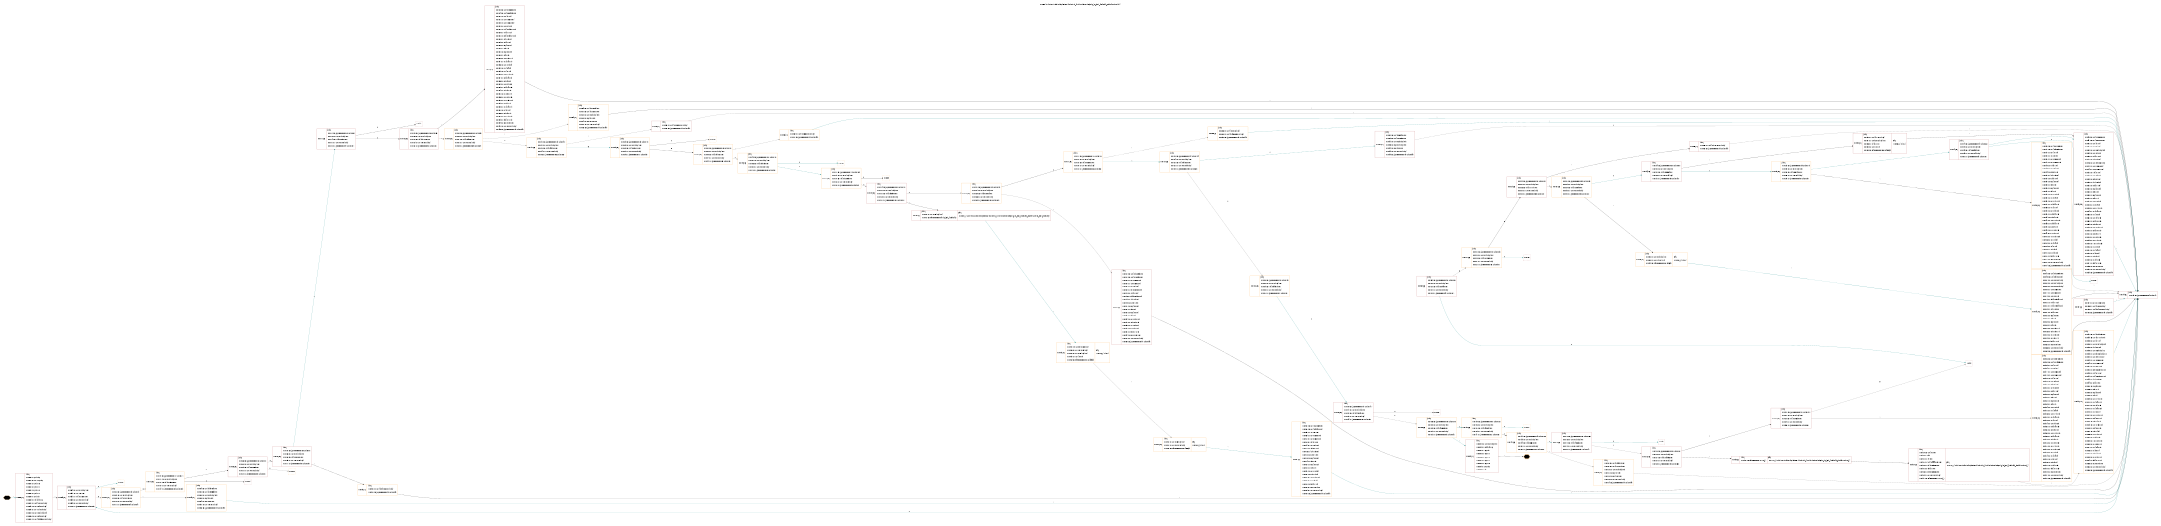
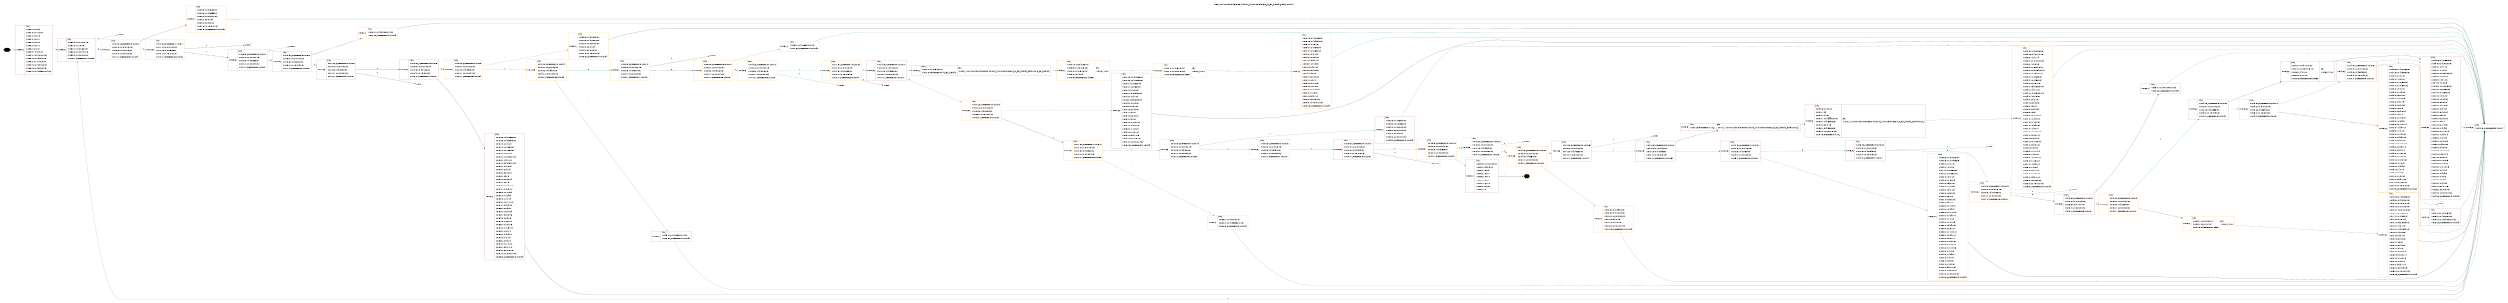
(1888, 388) -> (1802, 151)
